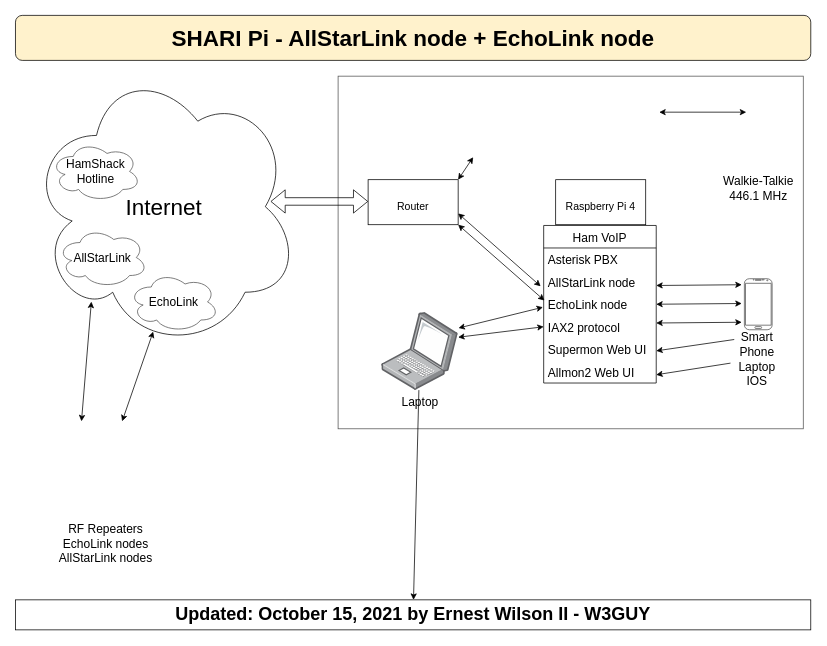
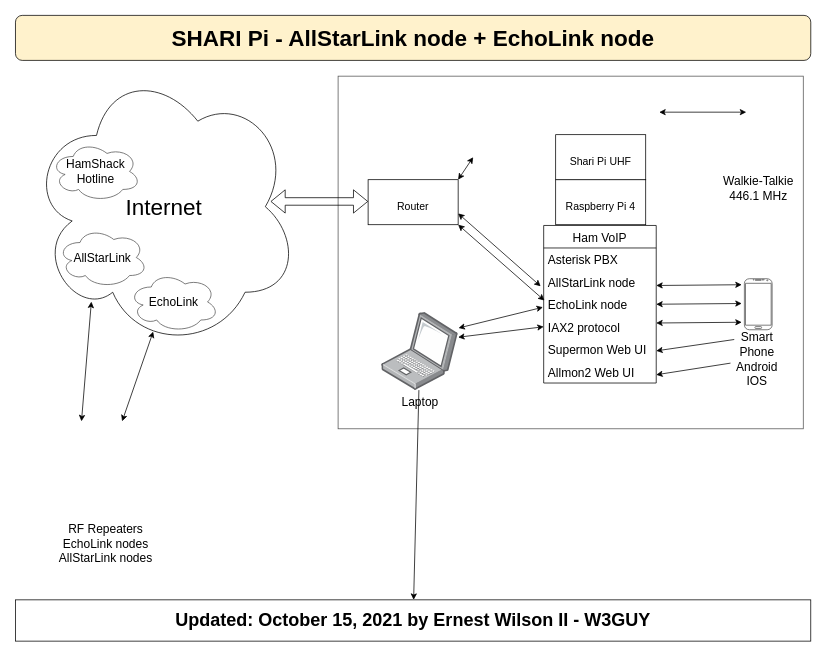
none -> (600, 157)
(757, 359) -> (757, 359)
(413, 615) -> (413, 620)
